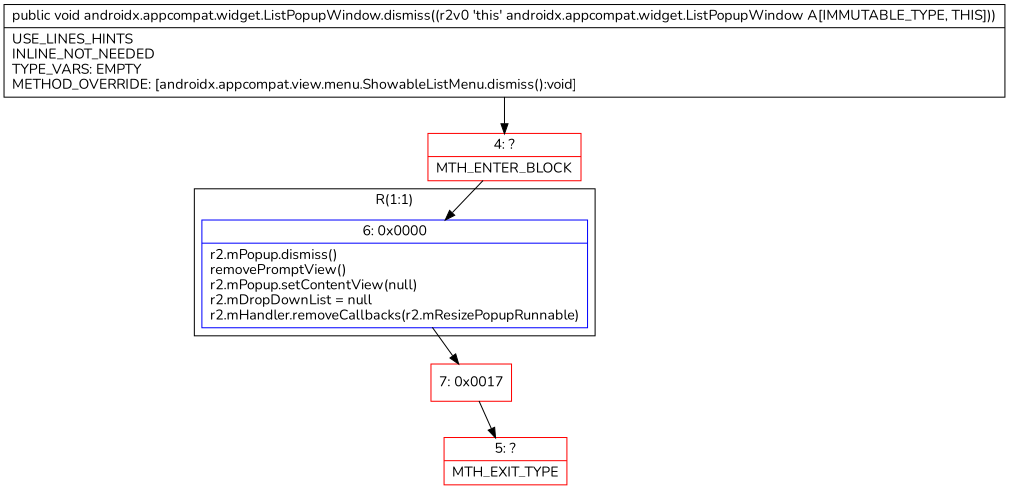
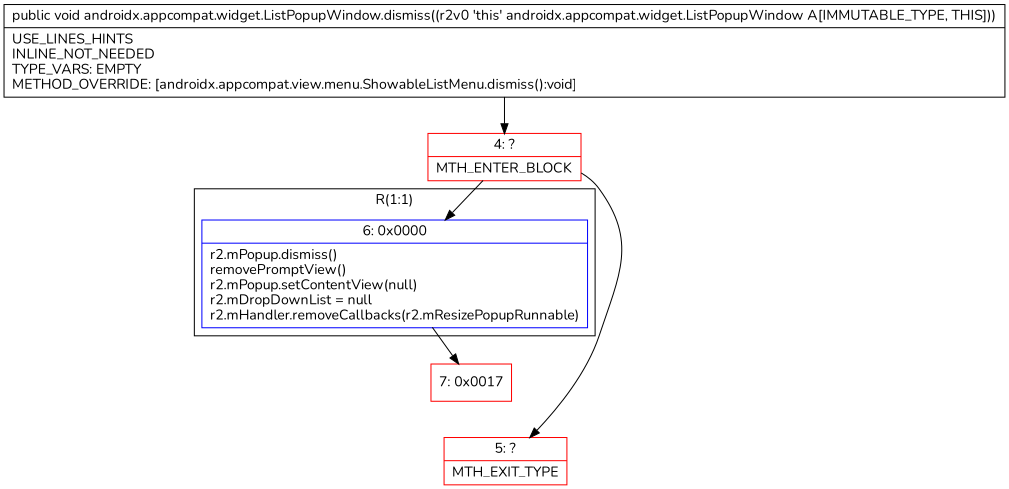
(485, 415) -> (610, 305)
